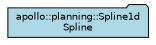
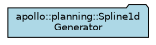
(78, 23) -> (78, 23)
